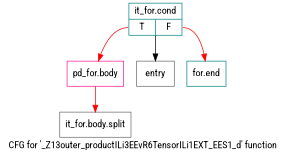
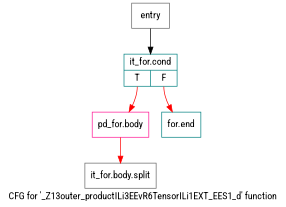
(155, 45) -> (151, 38)
